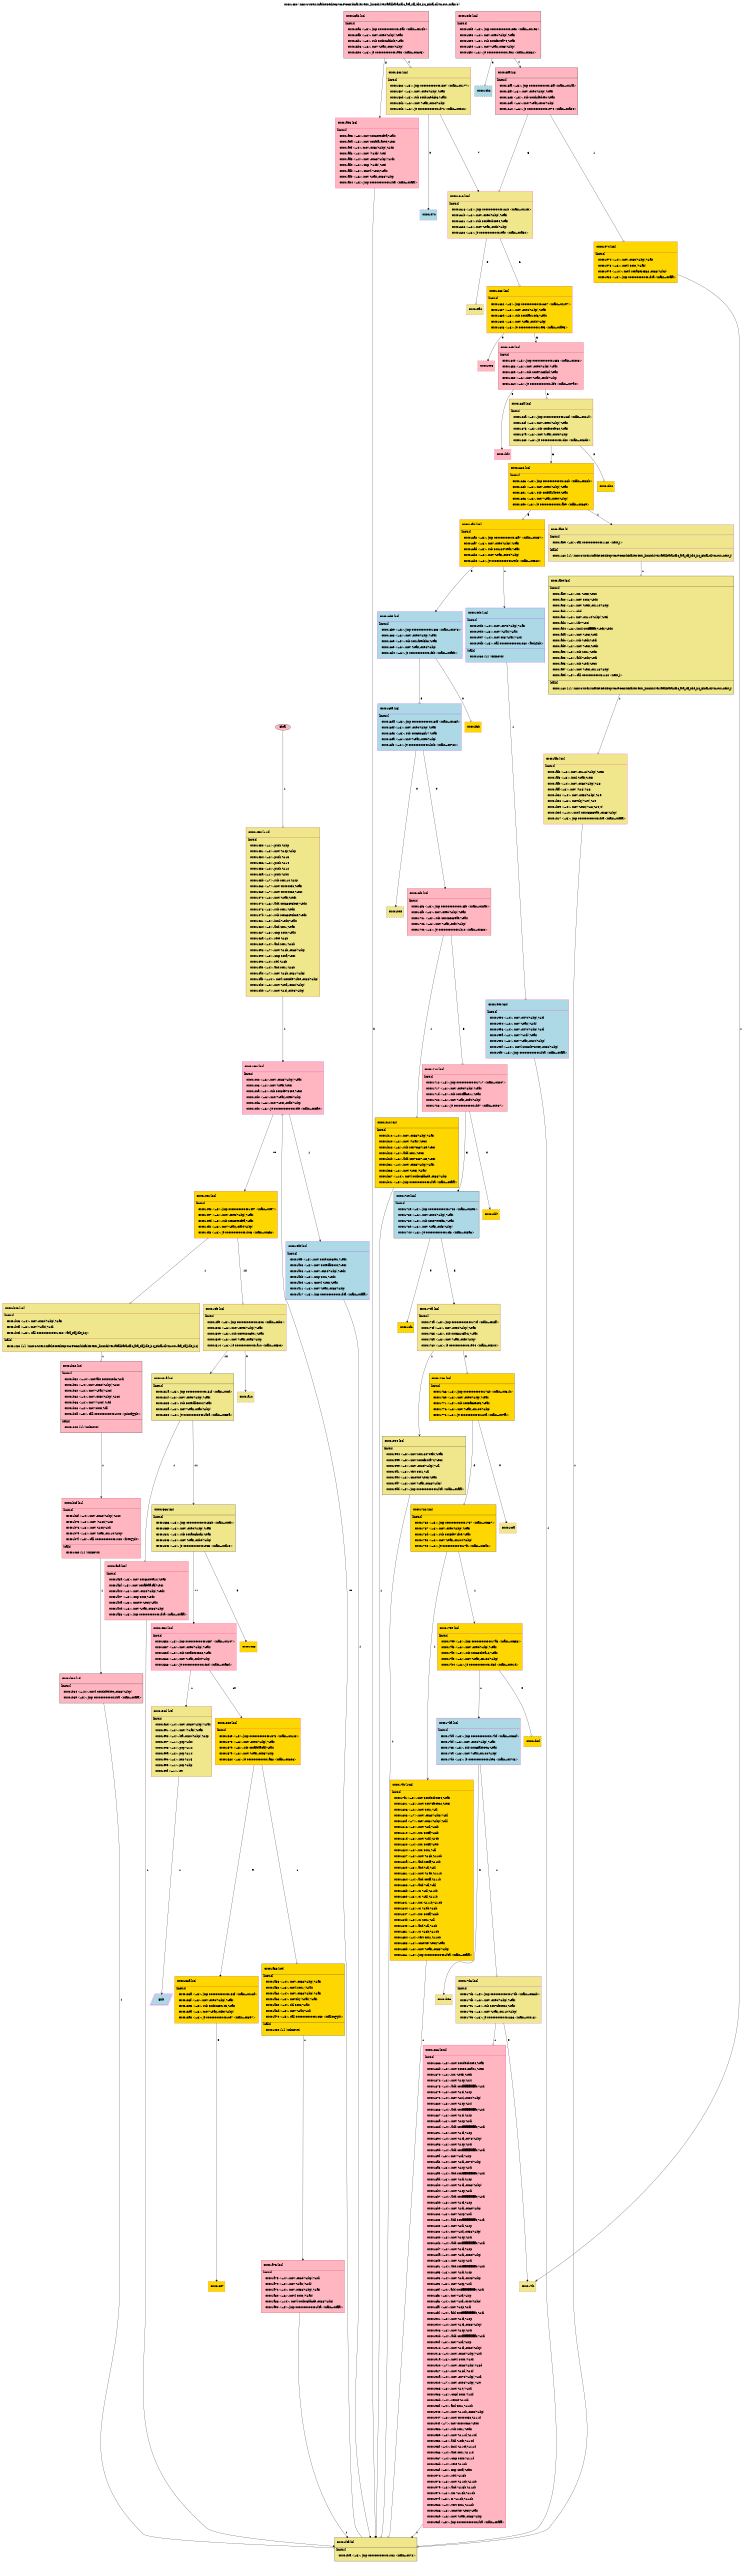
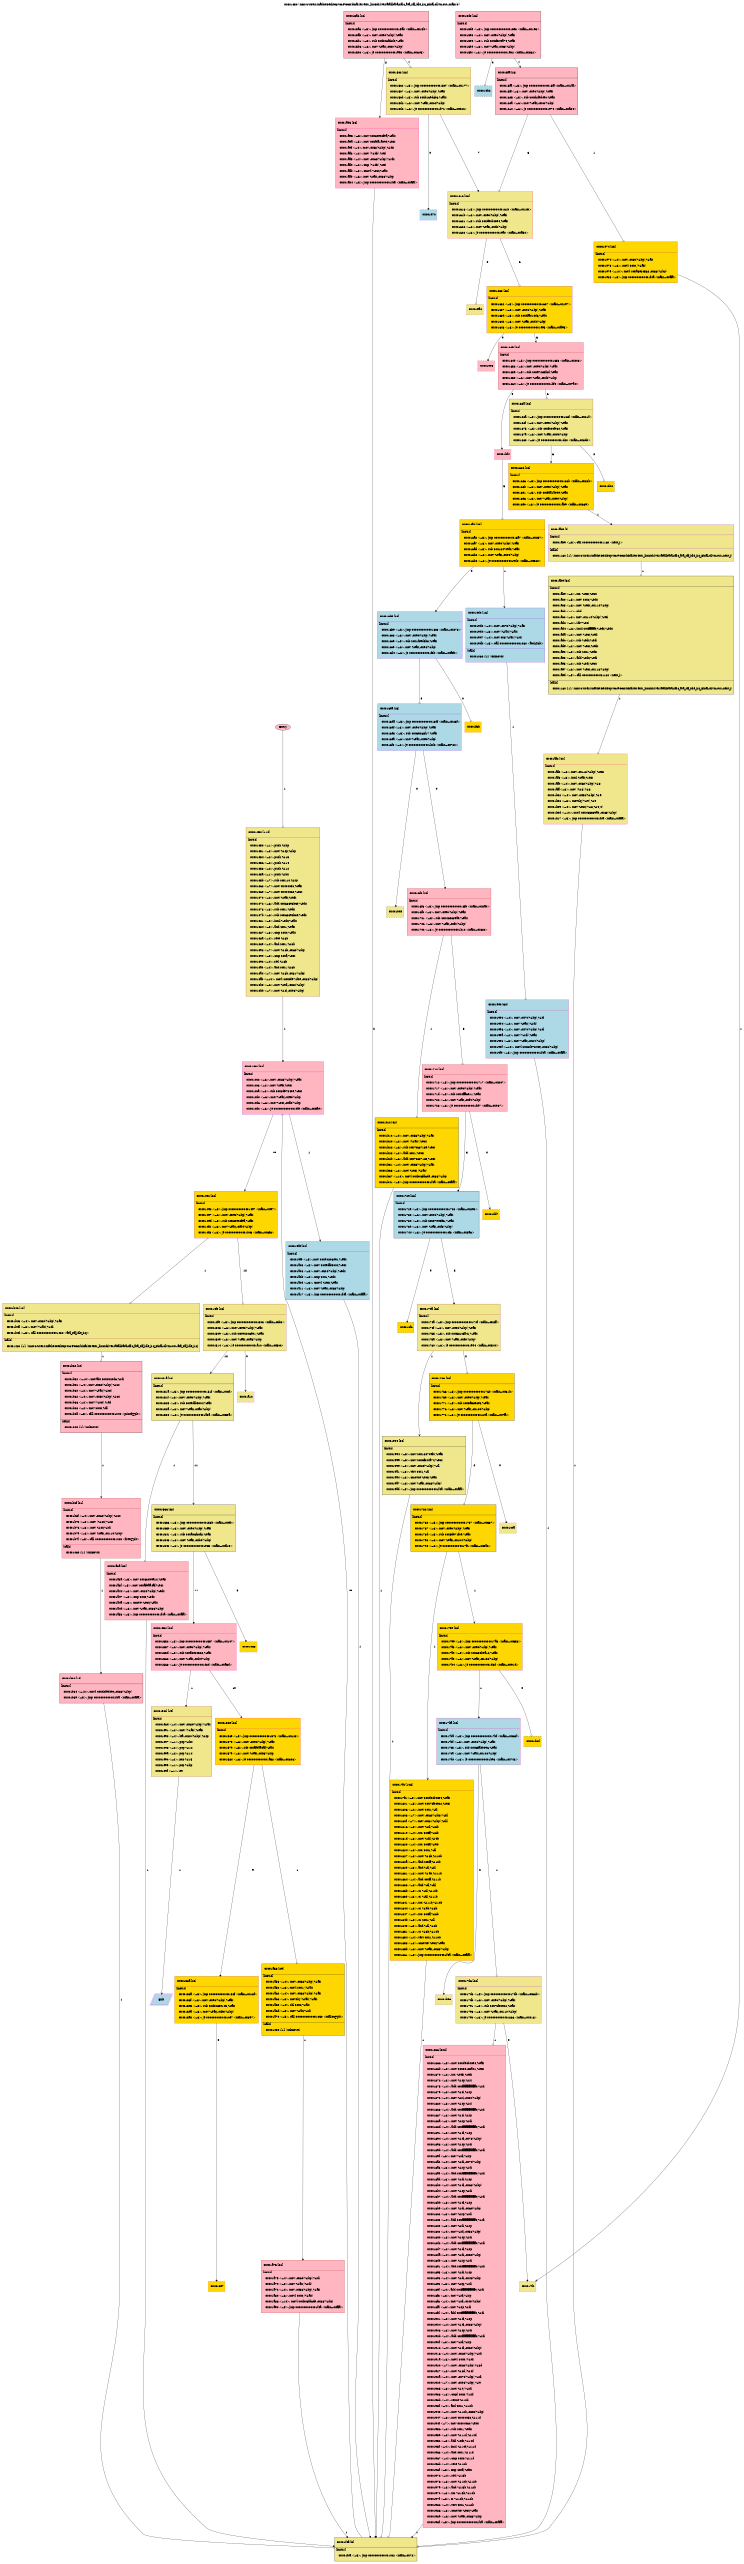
(527, 514) -> (503, 489)
(283, 727) -> (283, 727)
